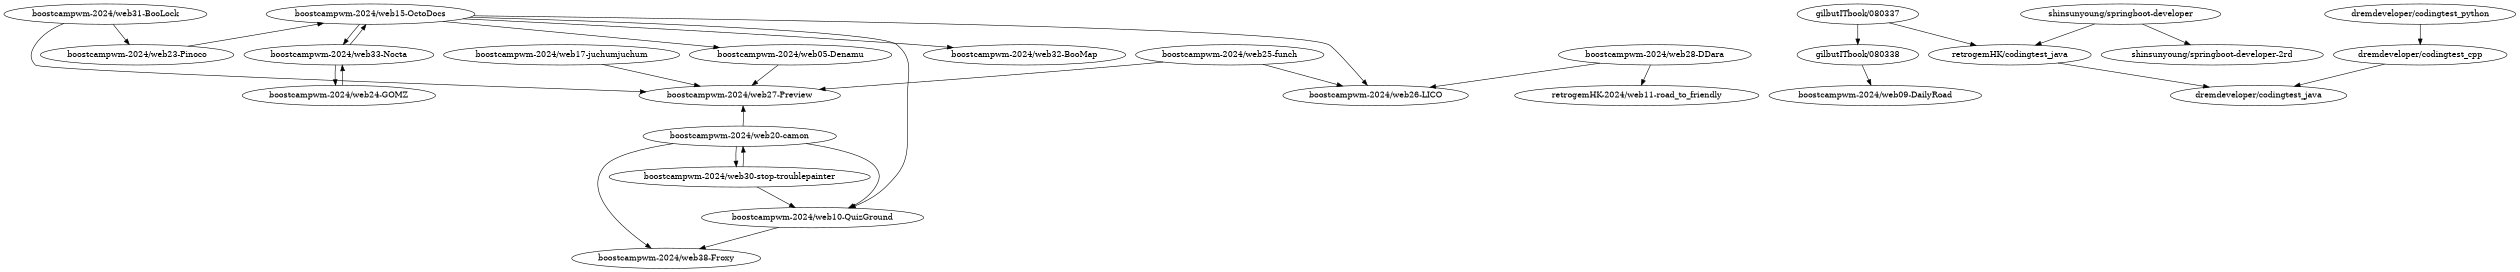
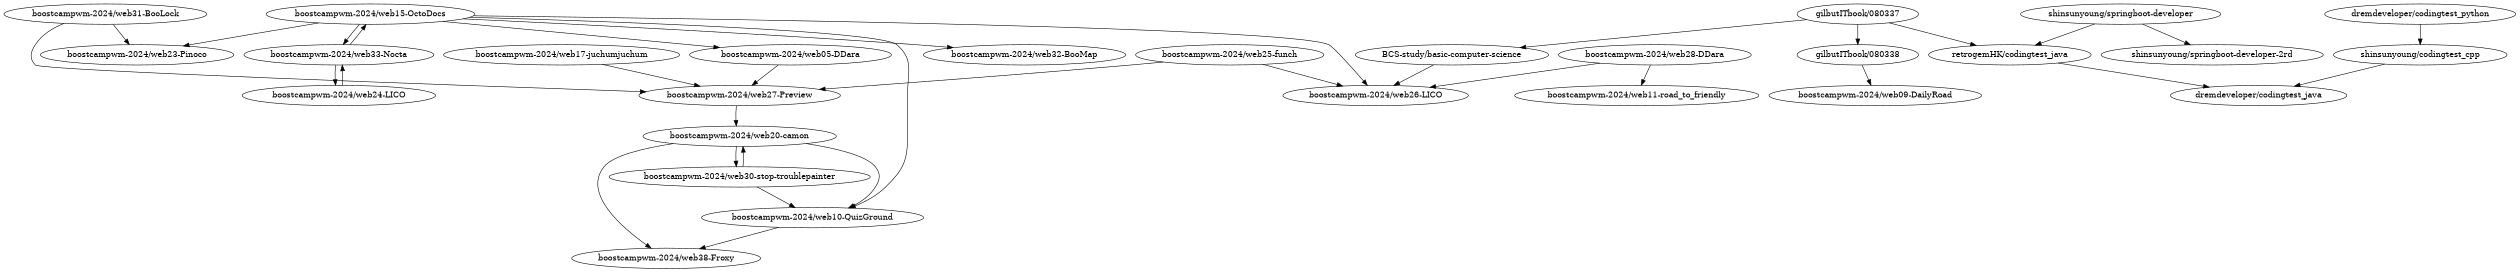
(253, 35) -> (254, 34)
(791, 55) -> (791, 55)
none -> (1452, 55)
(2420, 55) -> (2420, 55)
(339, 96) -> (339, 96)
(1637, 96) -> (1637, 96)
(743, 119) -> (736, 113)
